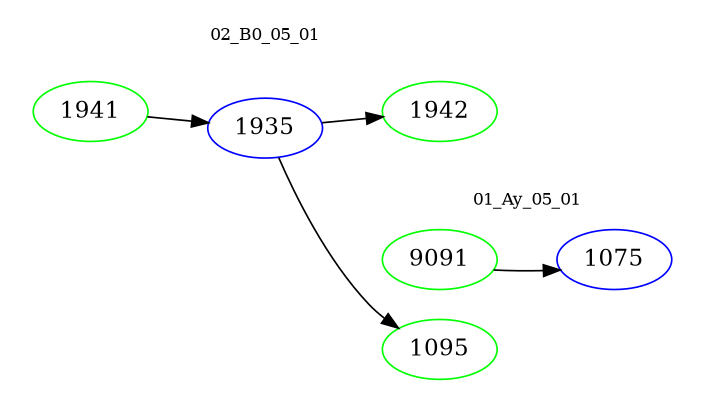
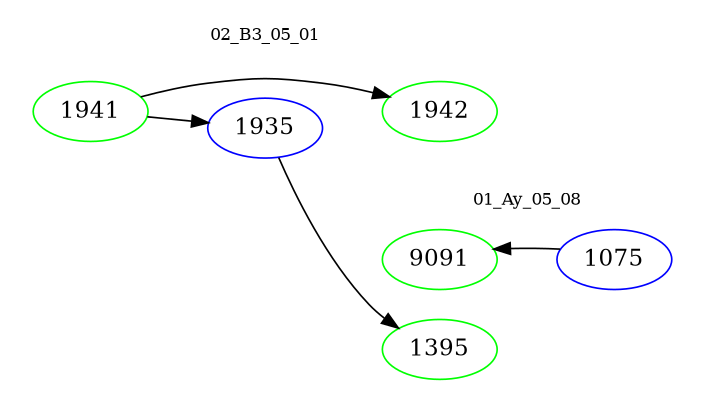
(265, 36) -> (265, 36)
(344, 121) -> (257, 79)
(527, 200) -> (527, 200)
(518, 271) -> (535, 248)
(440, 349) -> (440, 349)
